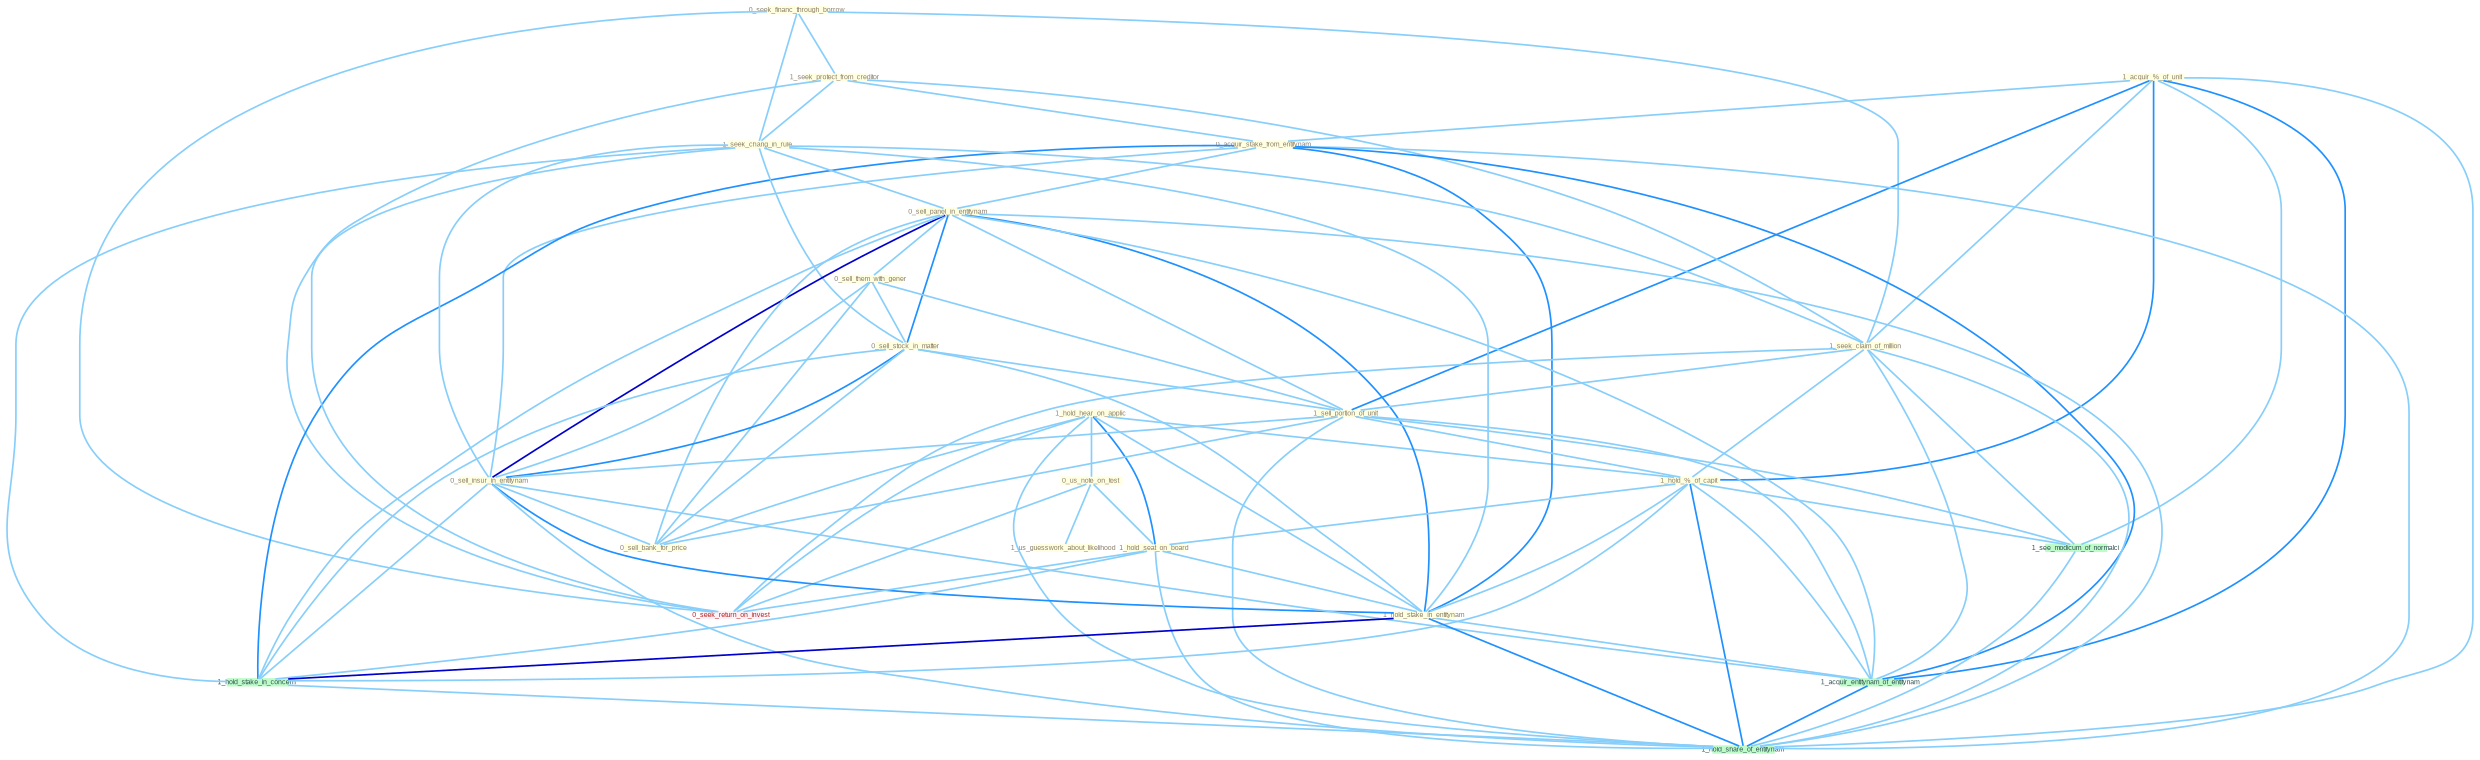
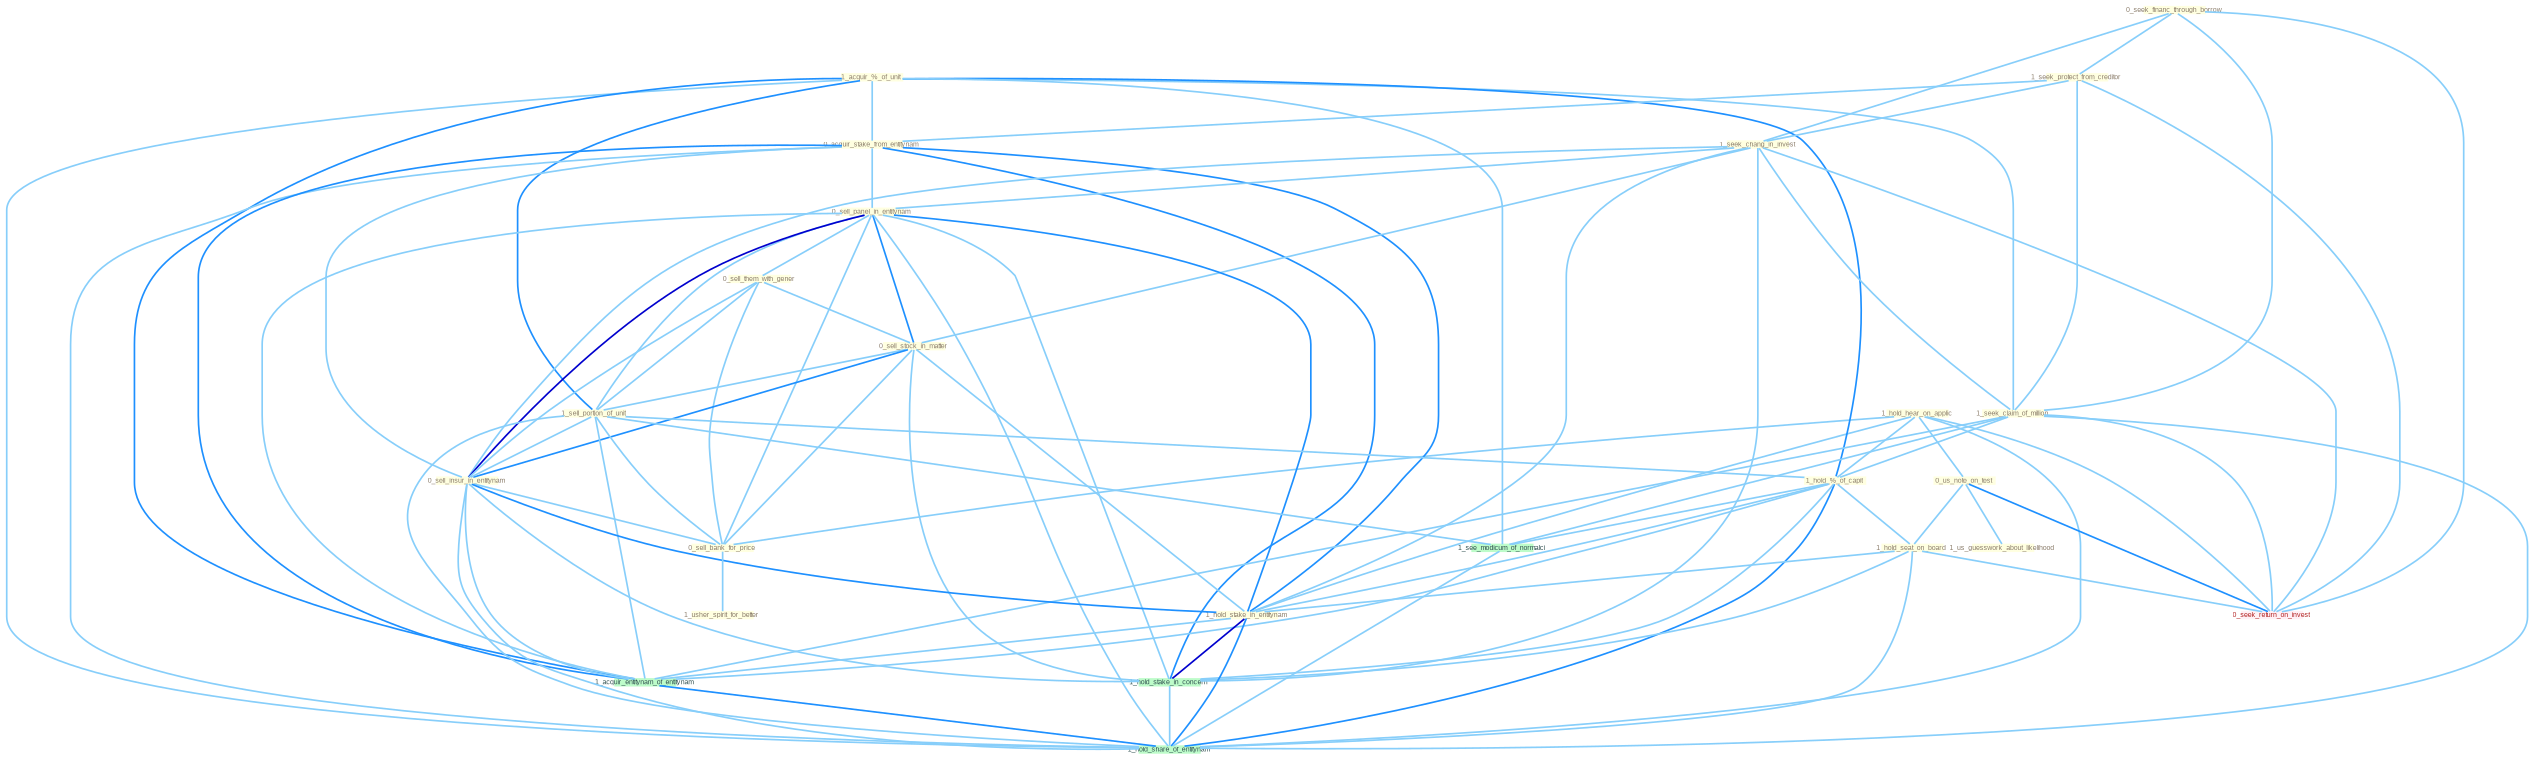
(759, 145) -> (1758, 145)
(1606, 380) -> none
(1136, 475) -> none
(929, 542) -> (2118, 548)
none -> (723, 615)
